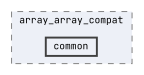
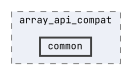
(72, 21) -> (66, 21)
